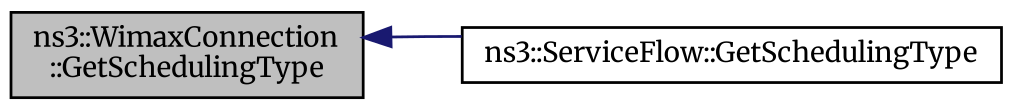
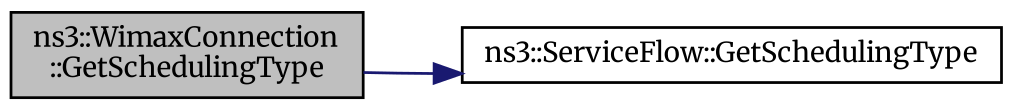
(426, 37) -> (398, 73)
